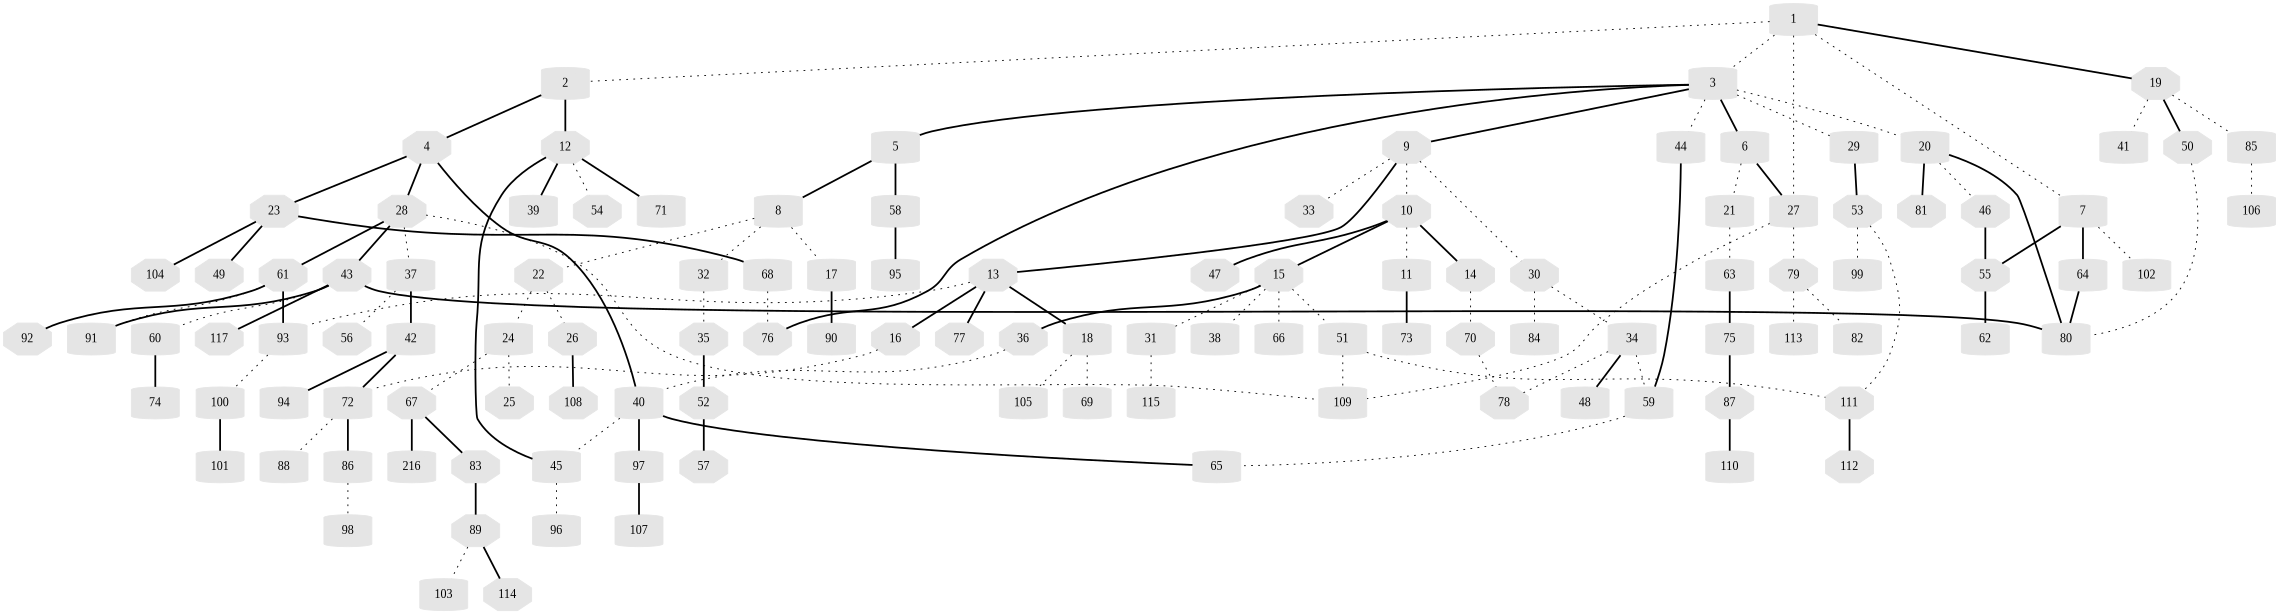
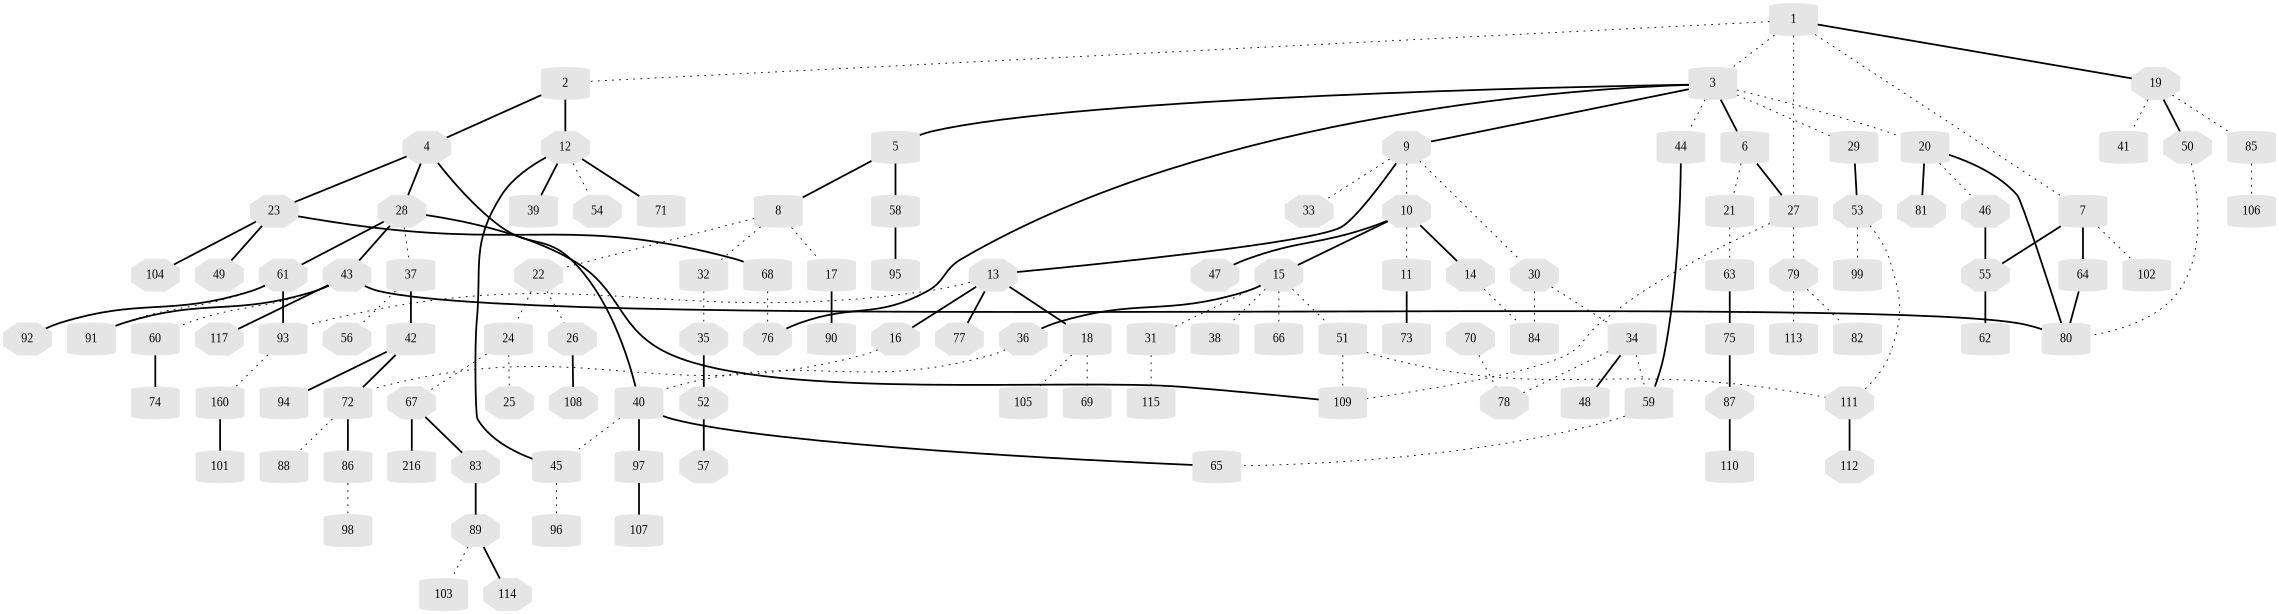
(1471, 306) -> (1501, 305)
(848, 383) -> (848, 383)
(220, 403) -> (220, 403)
